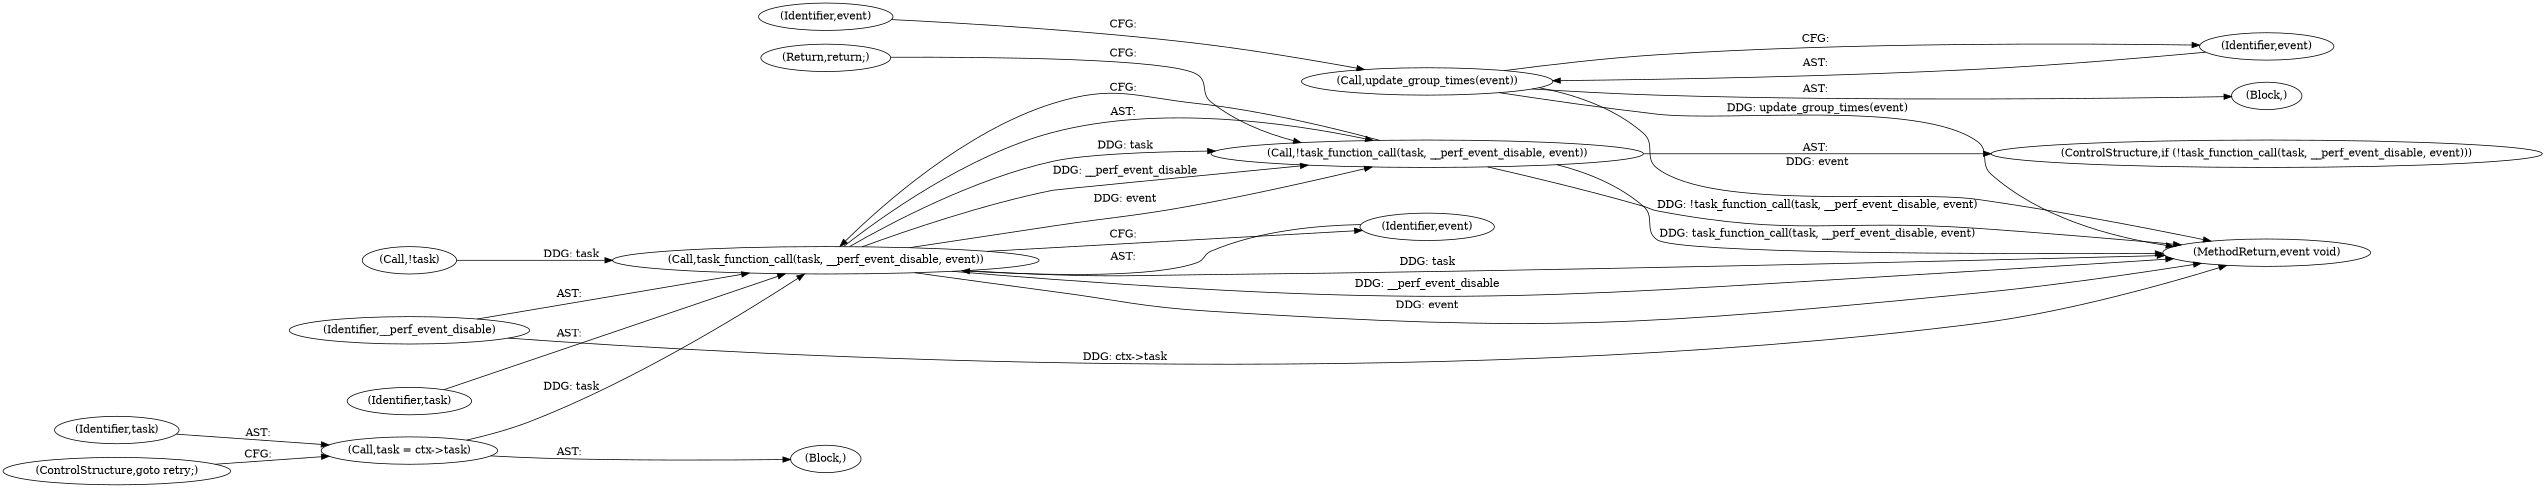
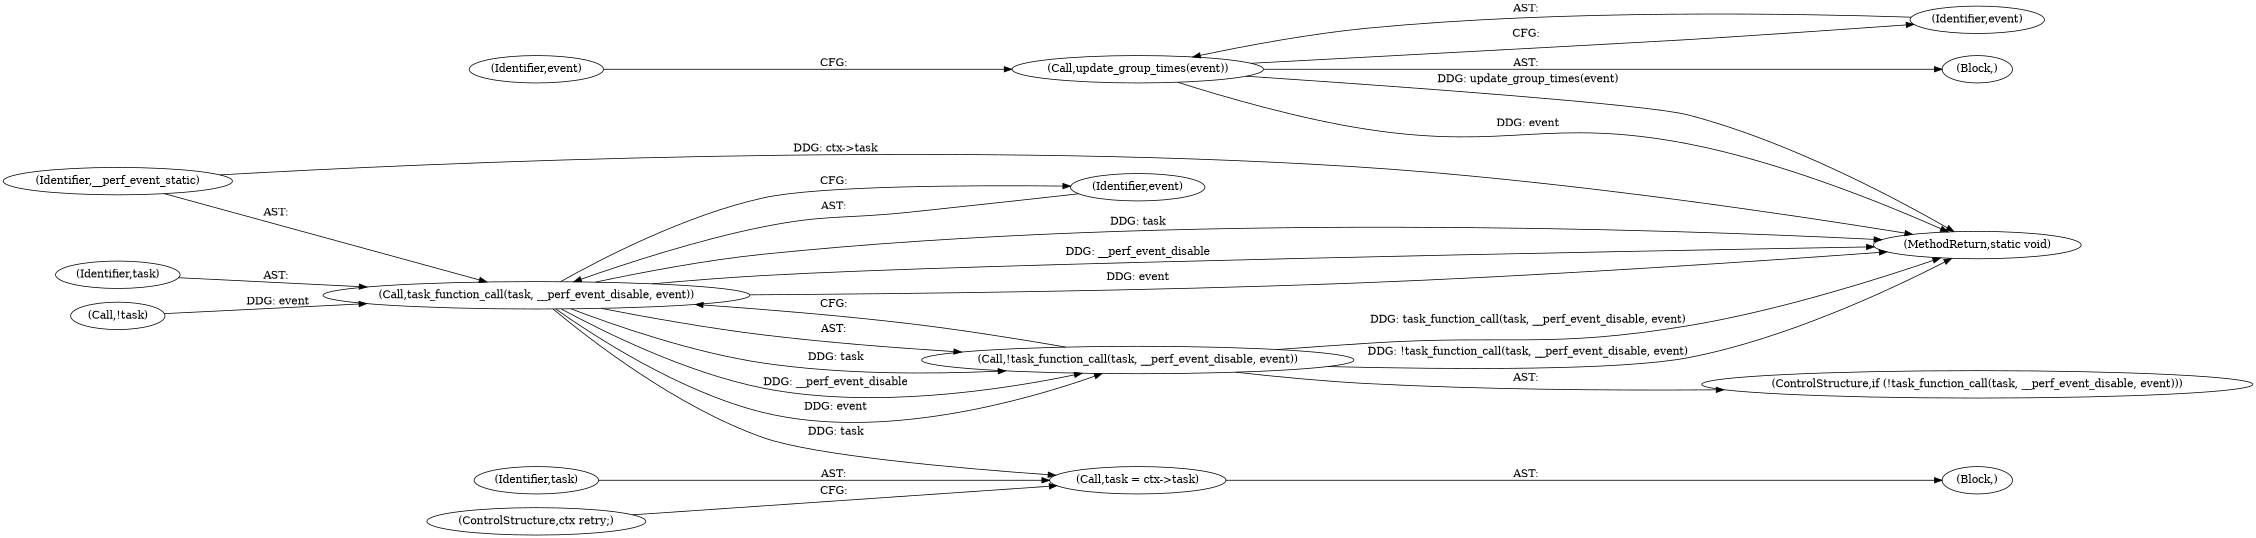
(826, 58) -> none
(2267, 253) -> (1977, 245)
(571, 255) -> (278, 302)
(409, 330) -> (118, 181)
(638, 372) -> (782, 443)
(117, 471) -> (536, 521)
